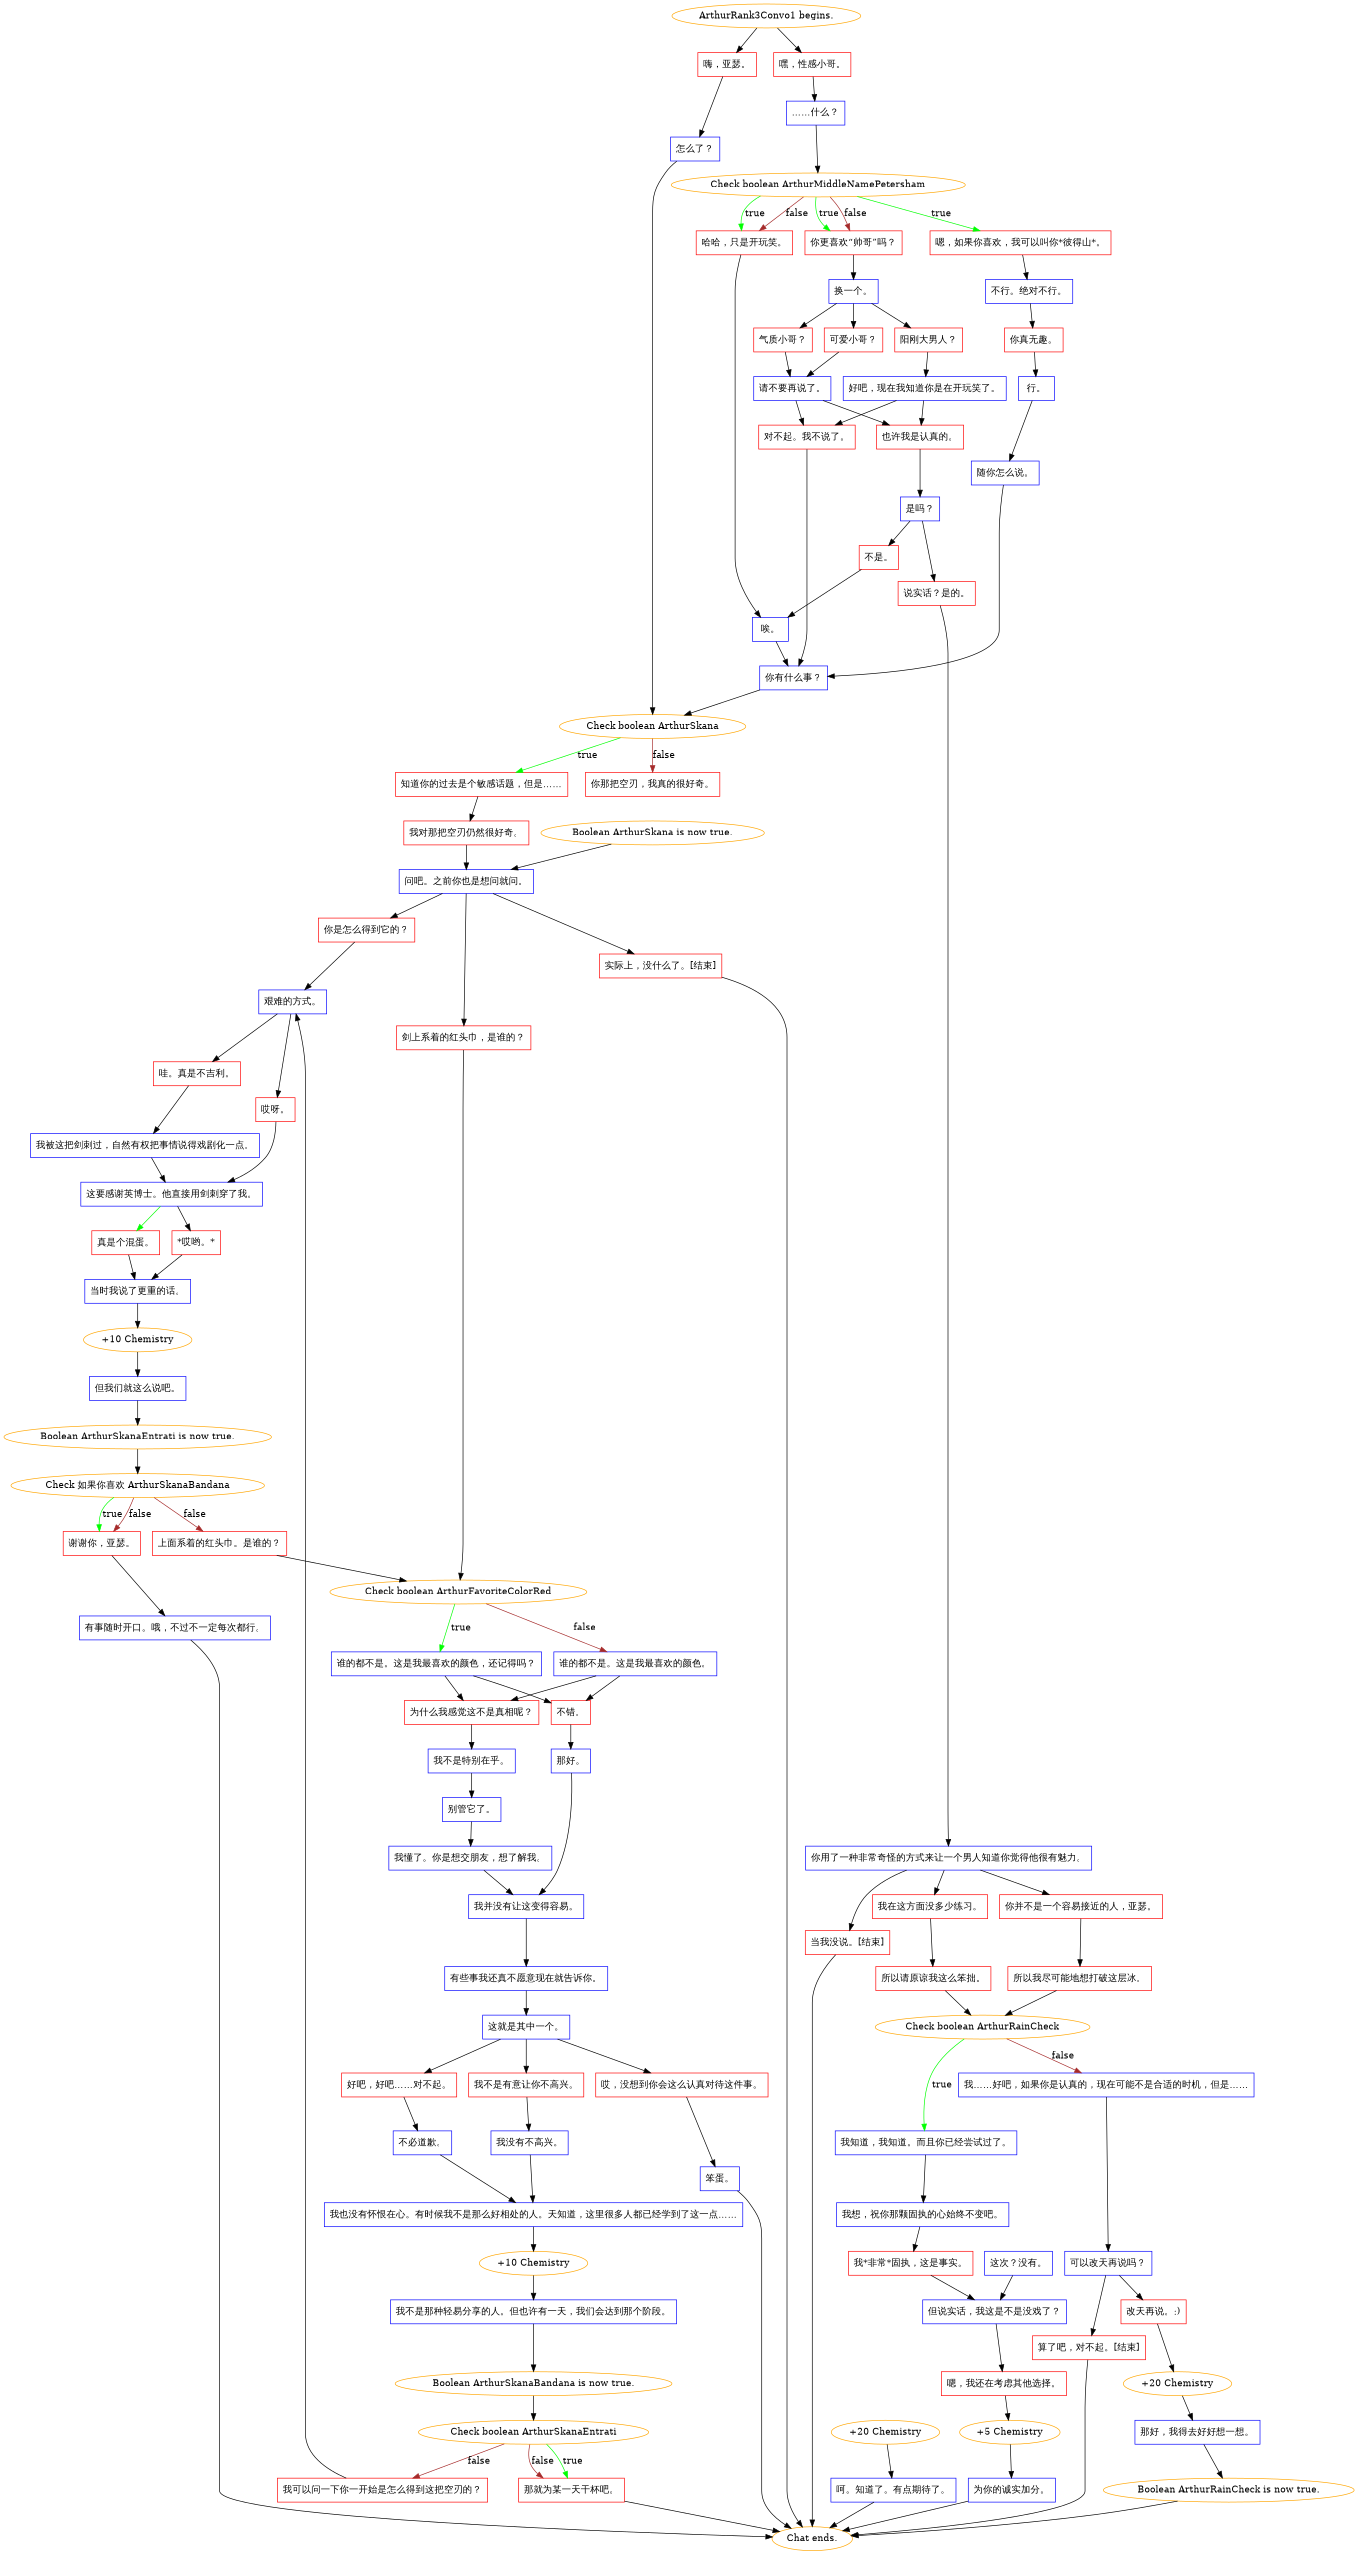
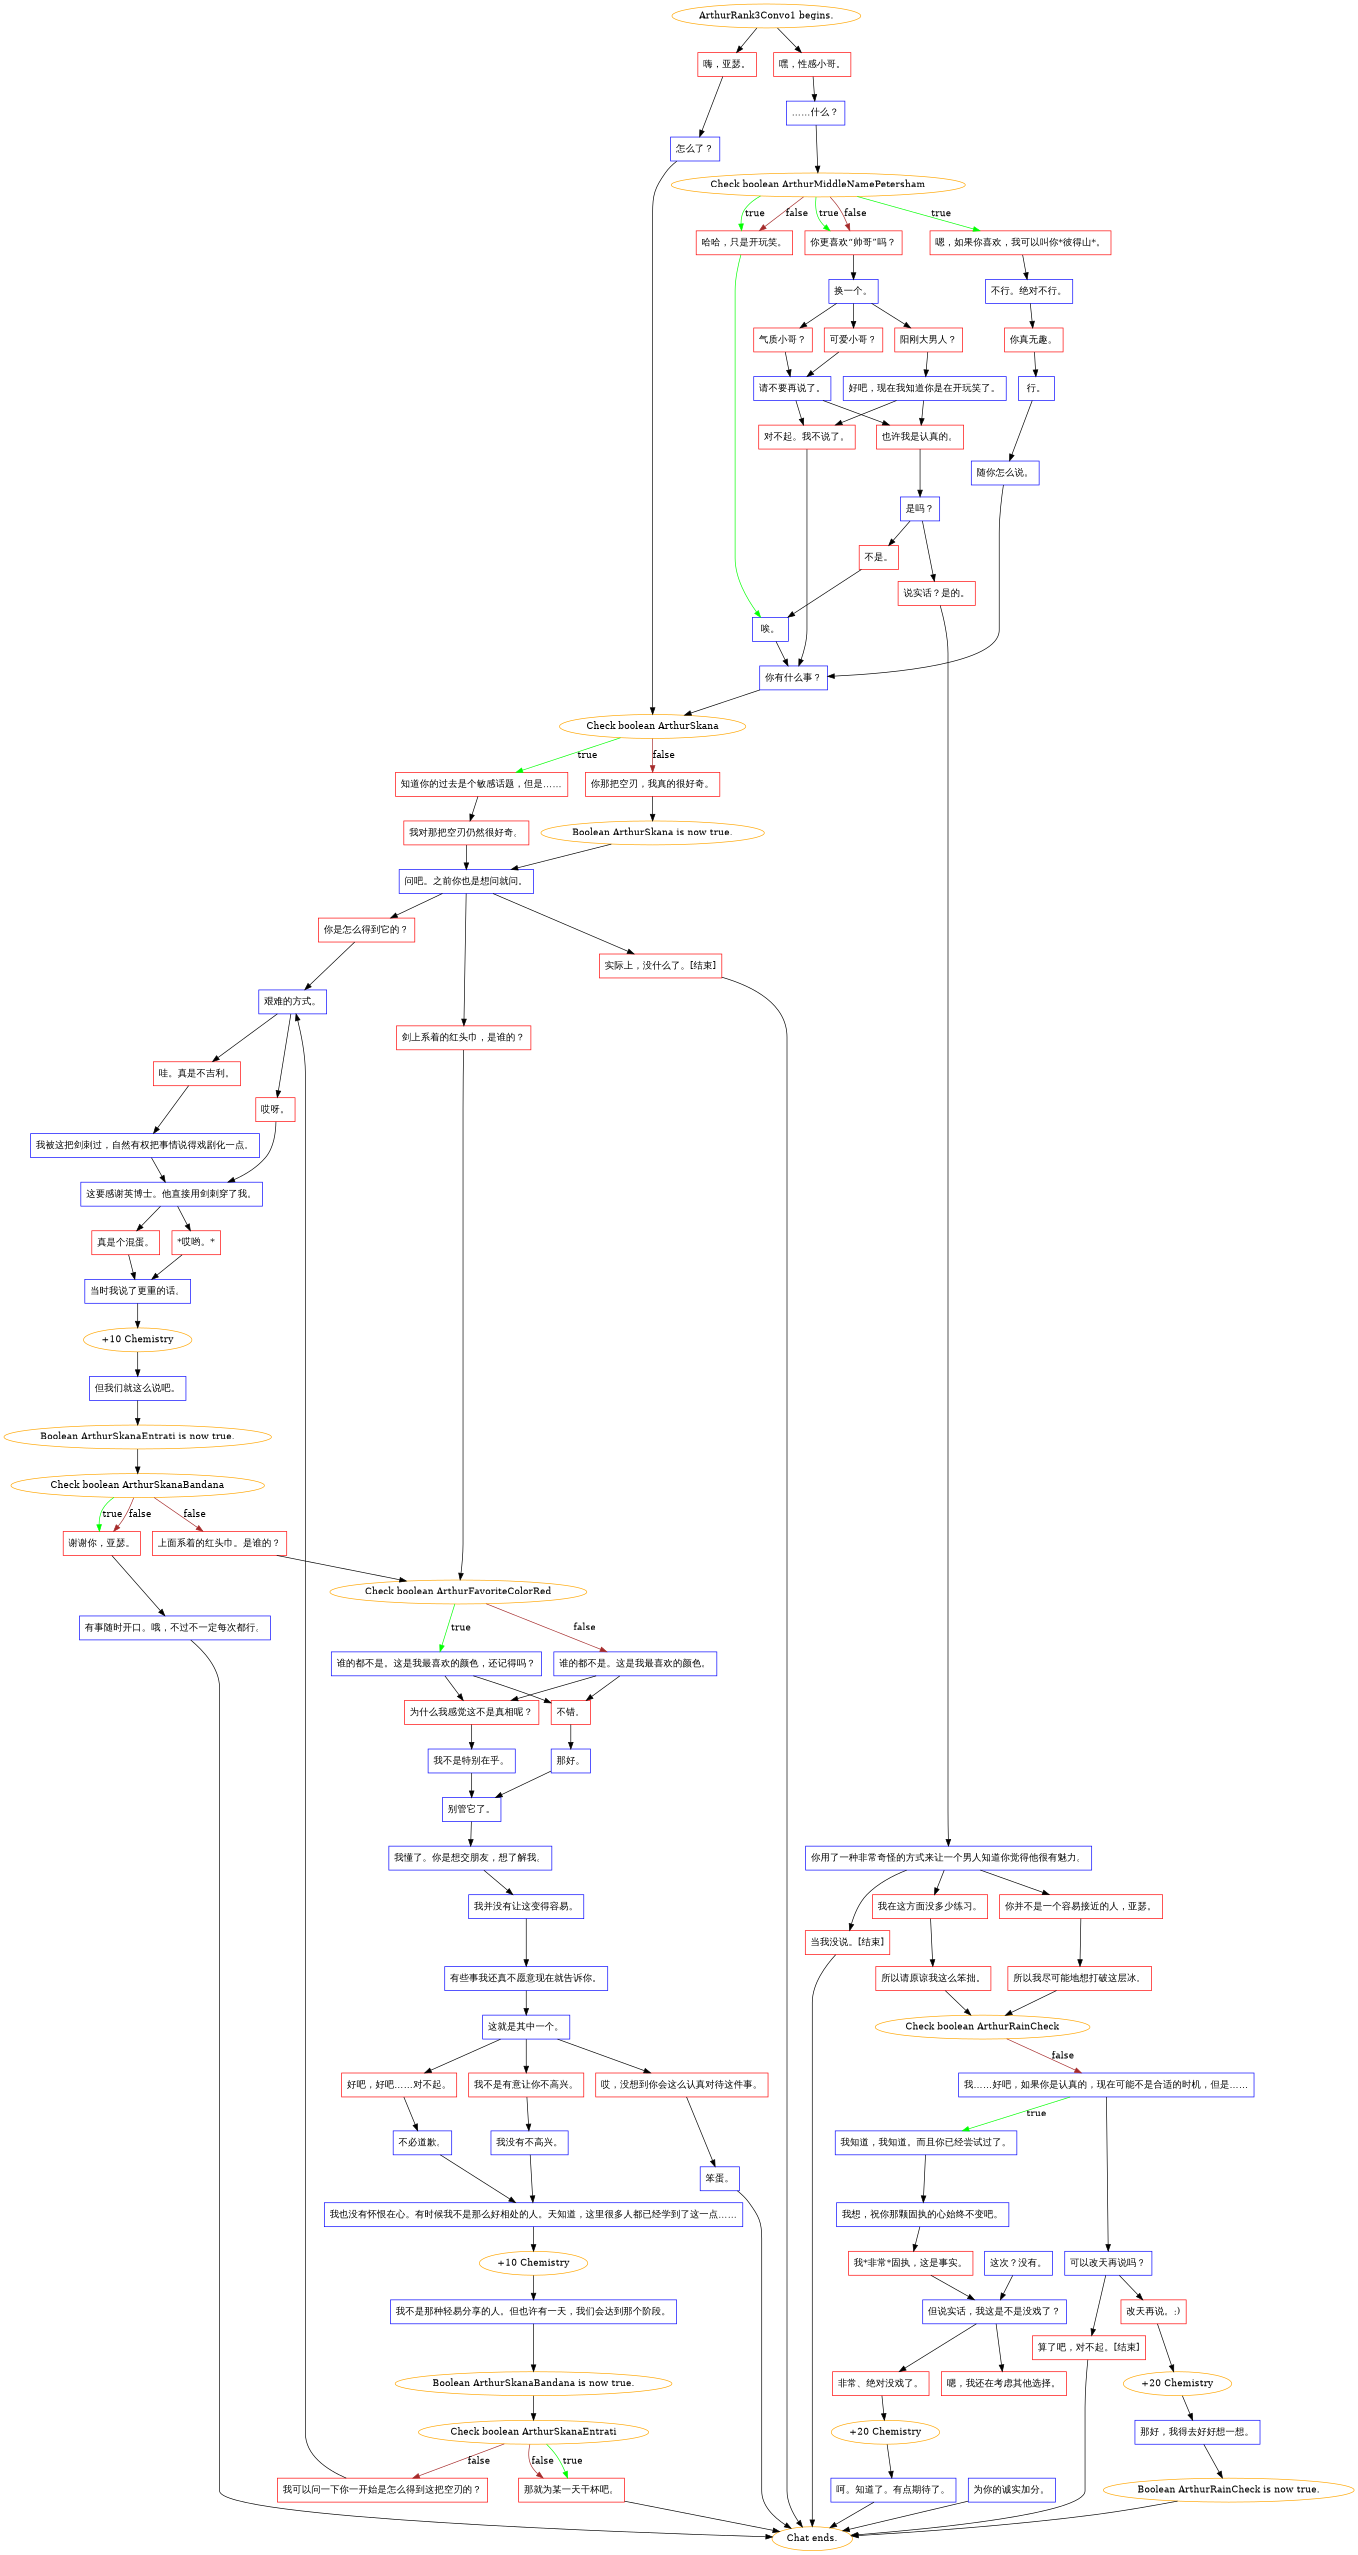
(735, 436) -> (735, 436)
none -> (653, 805)
(151, 1216) -> (151, 1216)
(138, 1486) -> (138, 1486)
(568, 1834) -> (526, 1783)
(931, 2075) -> (1019, 2113)
none -> (881, 2384)
(1010, 2432) -> none
